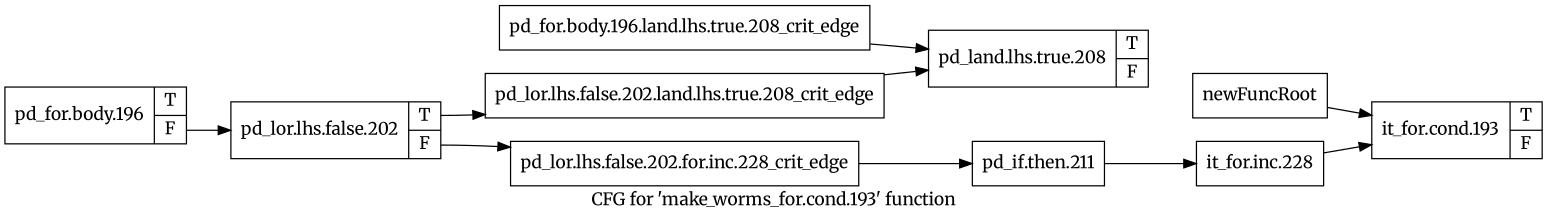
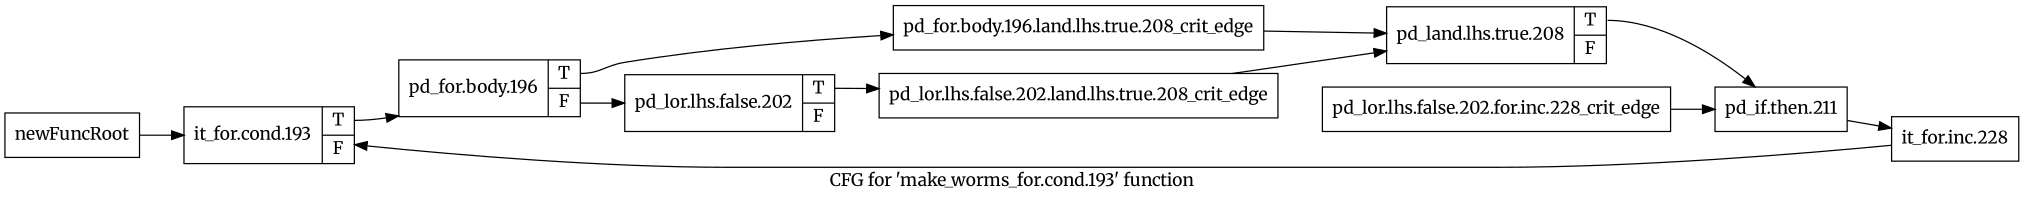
none -> (1681, 39)
none -> (729, 48)
none -> (370, 120)
(469, 145) -> none
